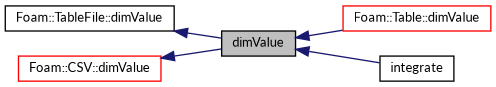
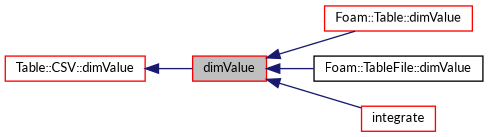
(205, 36) -> (297, 69)
(259, 44) -> (230, 69)
(90, 69) -> (75, 69)
(417, 69) -> (398, 119)
